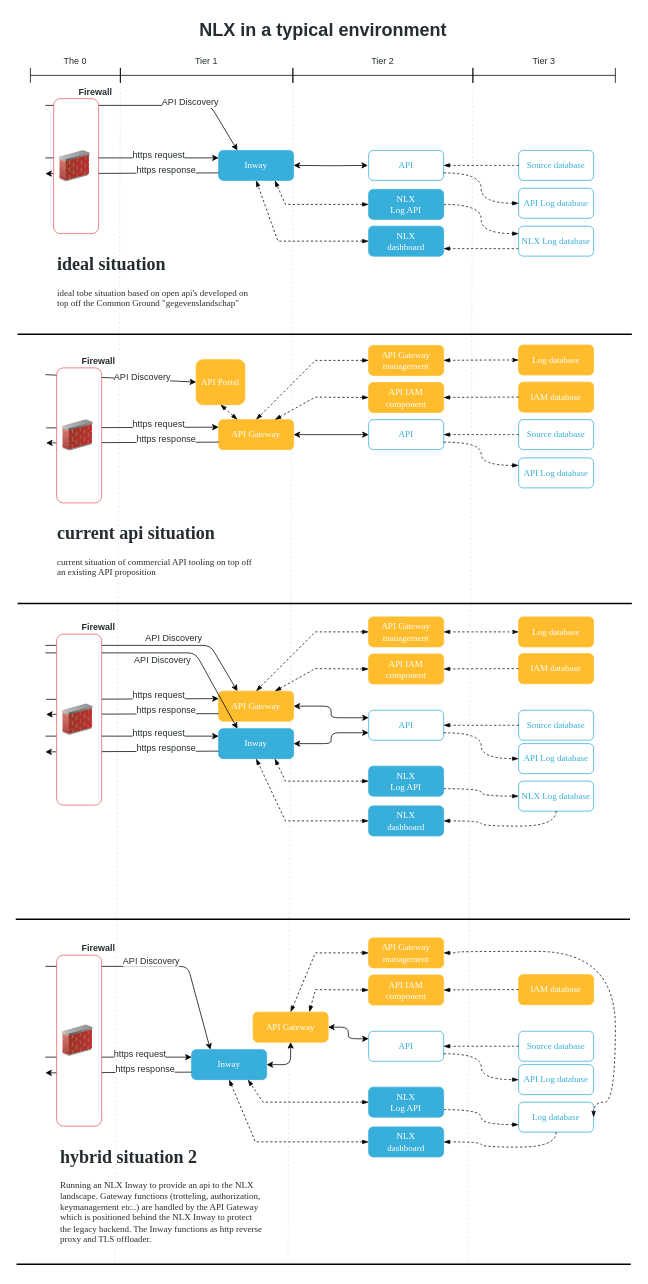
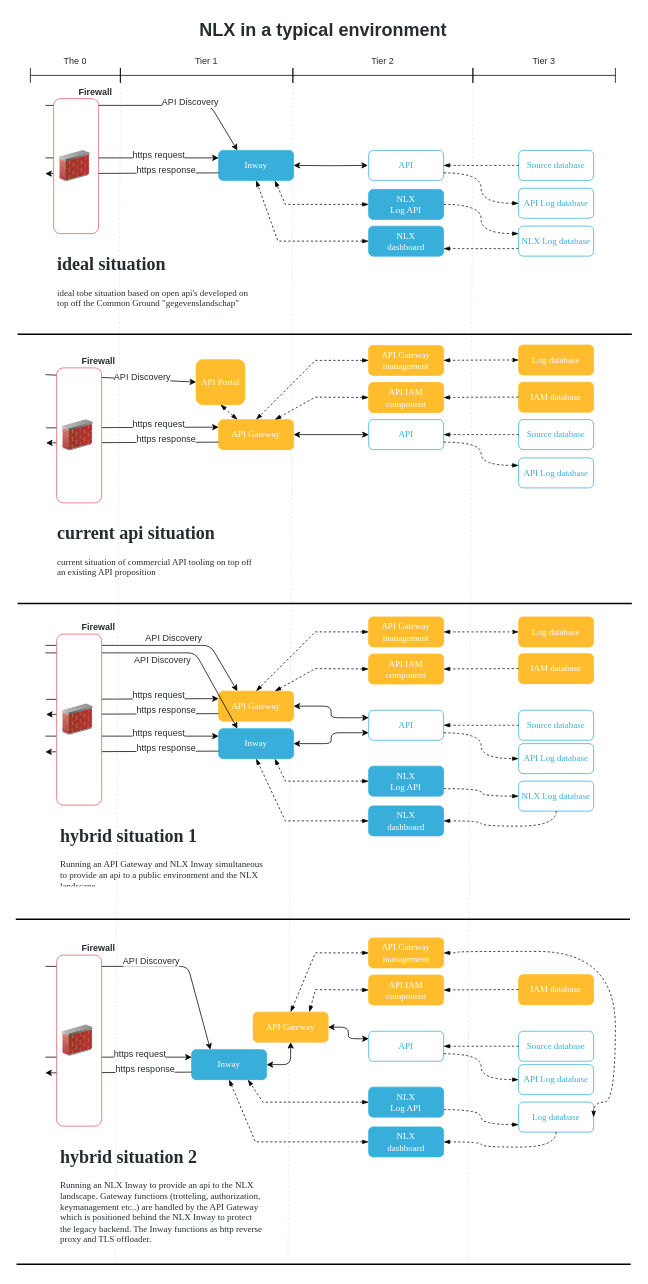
none -> (162, 854)
